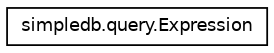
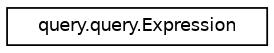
(137, 27) -> (137, 27)
